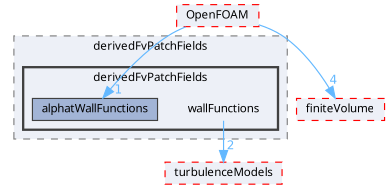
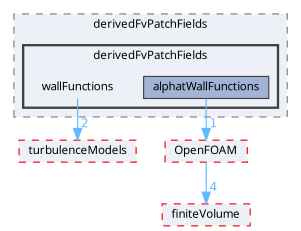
(145, 54) -> (206, 114)
